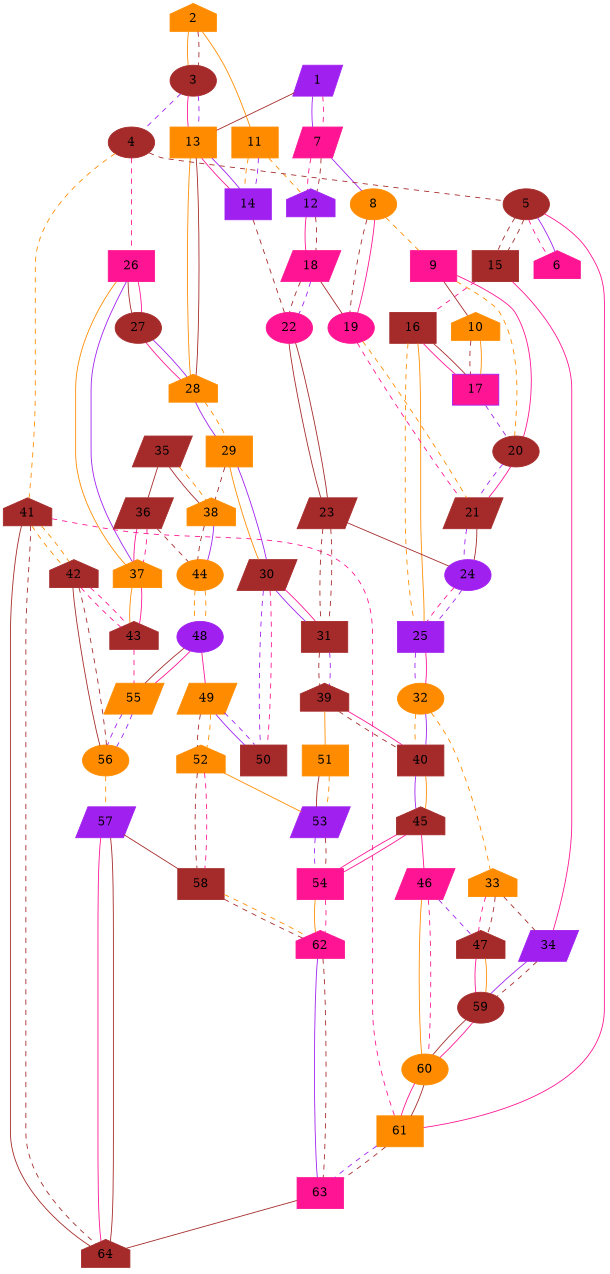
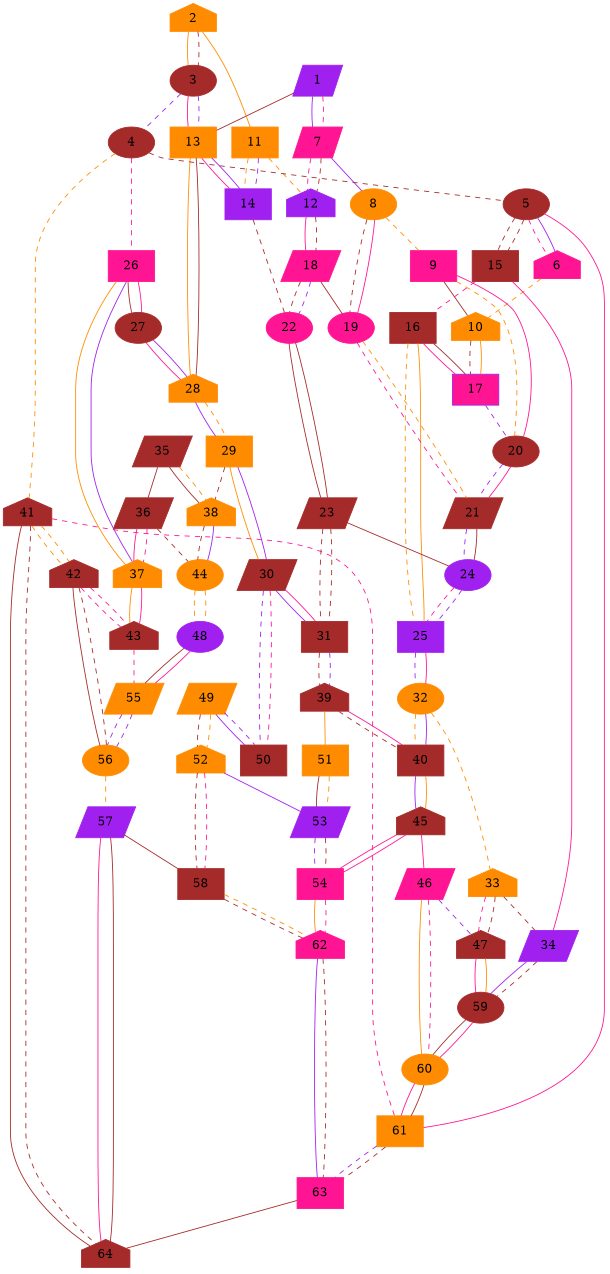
none -> (515, 298)
(204, 668) -> none
(263, 792) -> (263, 792)
